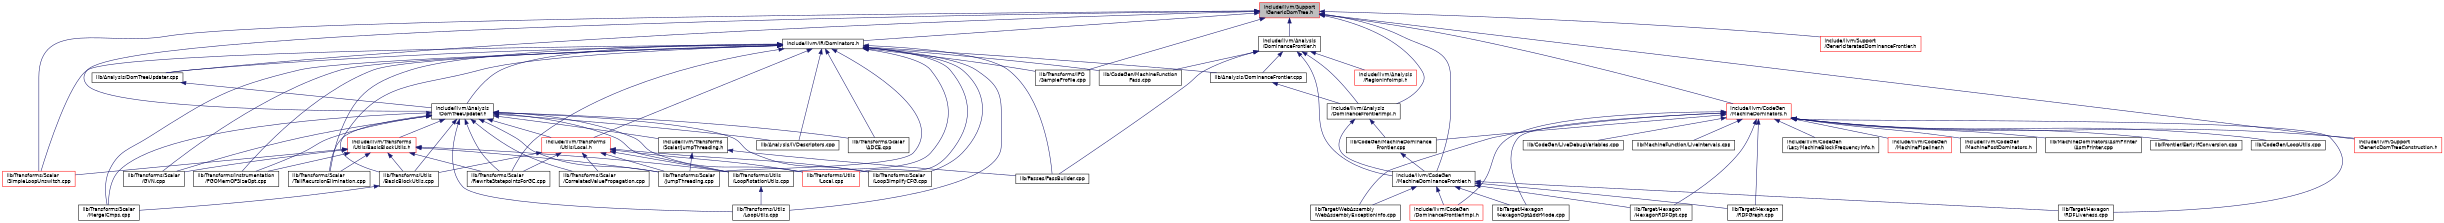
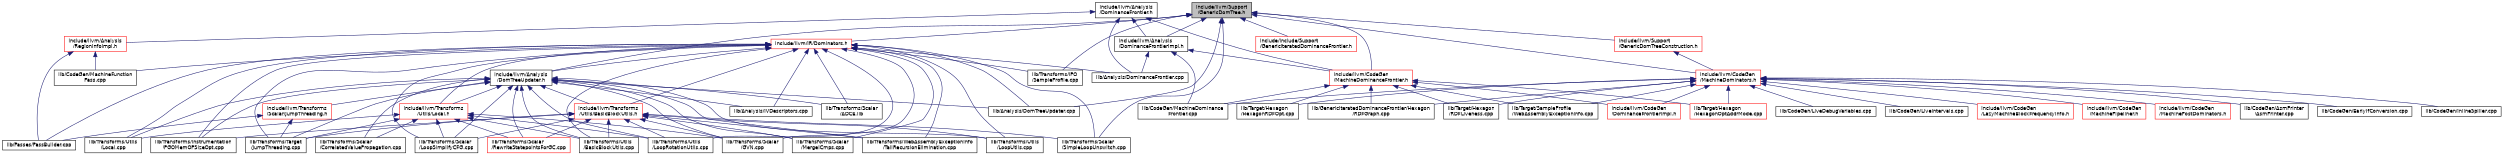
(1290, 10) -> (1222, 10)
(1290, 30) -> none
(823, 44) -> (811, 44)
(1871, 44) -> (1306, 44)
(1213, 61) -> (95, 63)
(633, 86) -> (712, 77)
(1309, 94) -> (1144, 65)
(309, 95) -> (773, 94)
(1154, 109) -> (40, 92)
none -> (598, 124)
(2201, 130) -> (1696, 62)
none -> (514, 131)
(693, 145) -> (297, 111)
(879, 145) -> (852, 111)
(1684, 145) -> (1927, 111)
(1831, 145) -> (2025, 111)
(1998, 145) -> (2193, 111)
(2094, 145) -> (2274, 111)
(2196, 145) -> (2365, 111)
(2288, 145) -> (2461, 111)
(1416, 165) -> (1274, 95)
(39, 179) -> (1094, 145)
(329, 179) -> (920, 145)
(509, 179) -> (529, 145)
(689, 179) -> (276, 145)
(831, 179) -> (113, 145)
(1434, 179) -> (1371, 78)
(761, 198) -> (817, 124)
(257, 201) -> (720, 127)
(1355, 213) -> (1553, 111)
(1531, 213) -> (1728, 111)
(1755, 213) -> (1371, 111)
